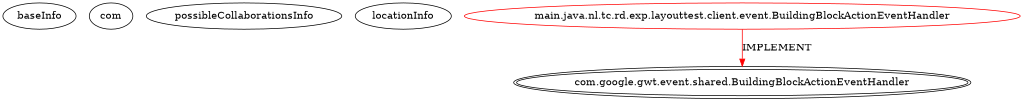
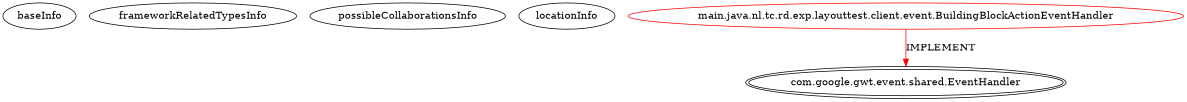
(111, 16) -> (193, 16)
(742, 83) -> (906, 83)
